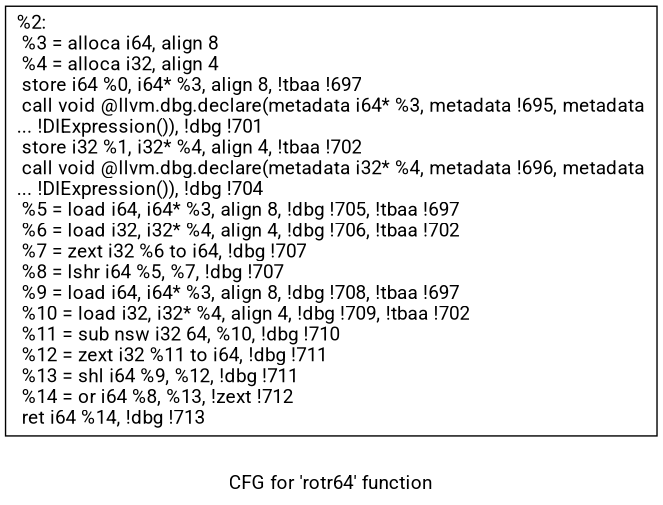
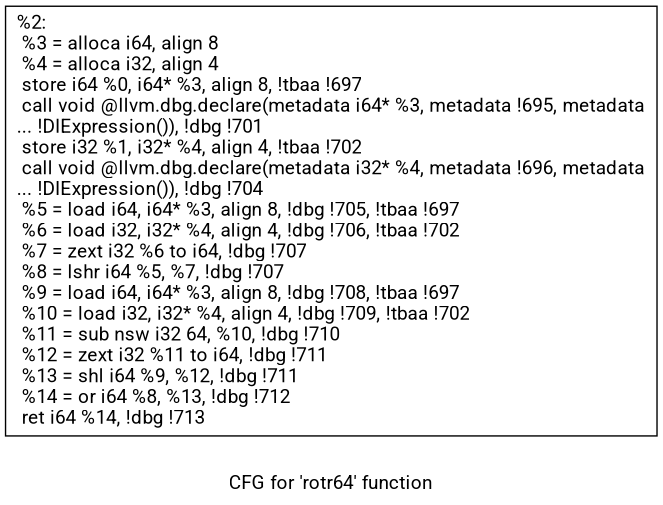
(155, 397) -> (154, 397)
